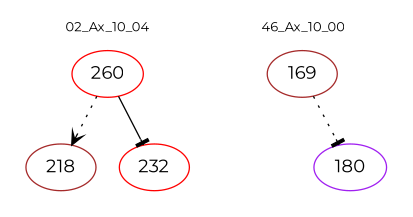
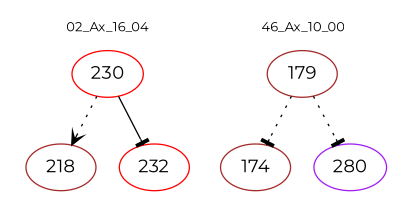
(108, 28) -> (108, 28)
(108, 74) -> (108, 74)
(302, 74) -> (302, 74)
none -> (256, 167)
(350, 167) -> (350, 167)
